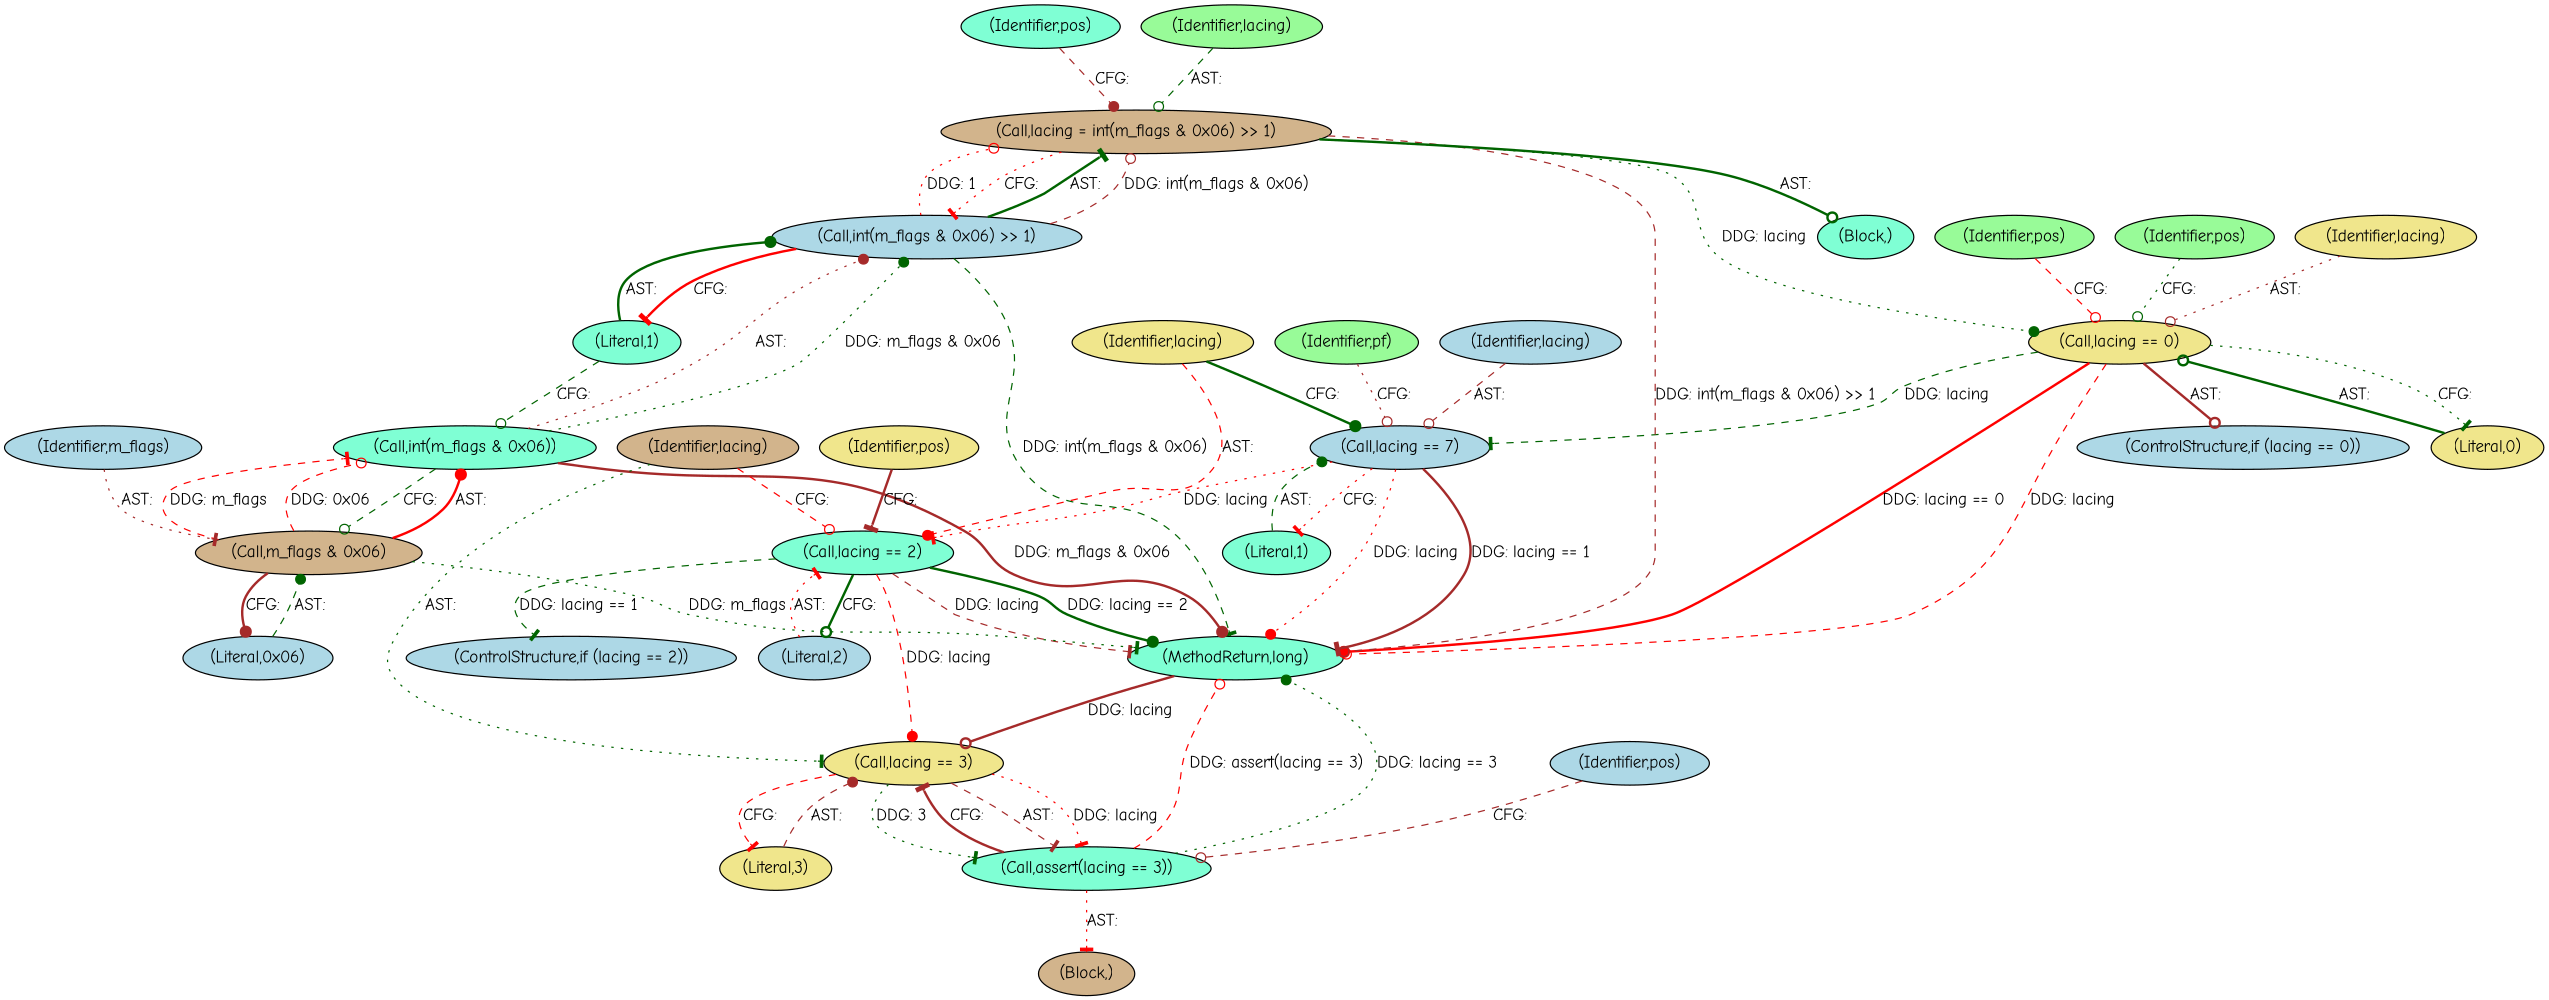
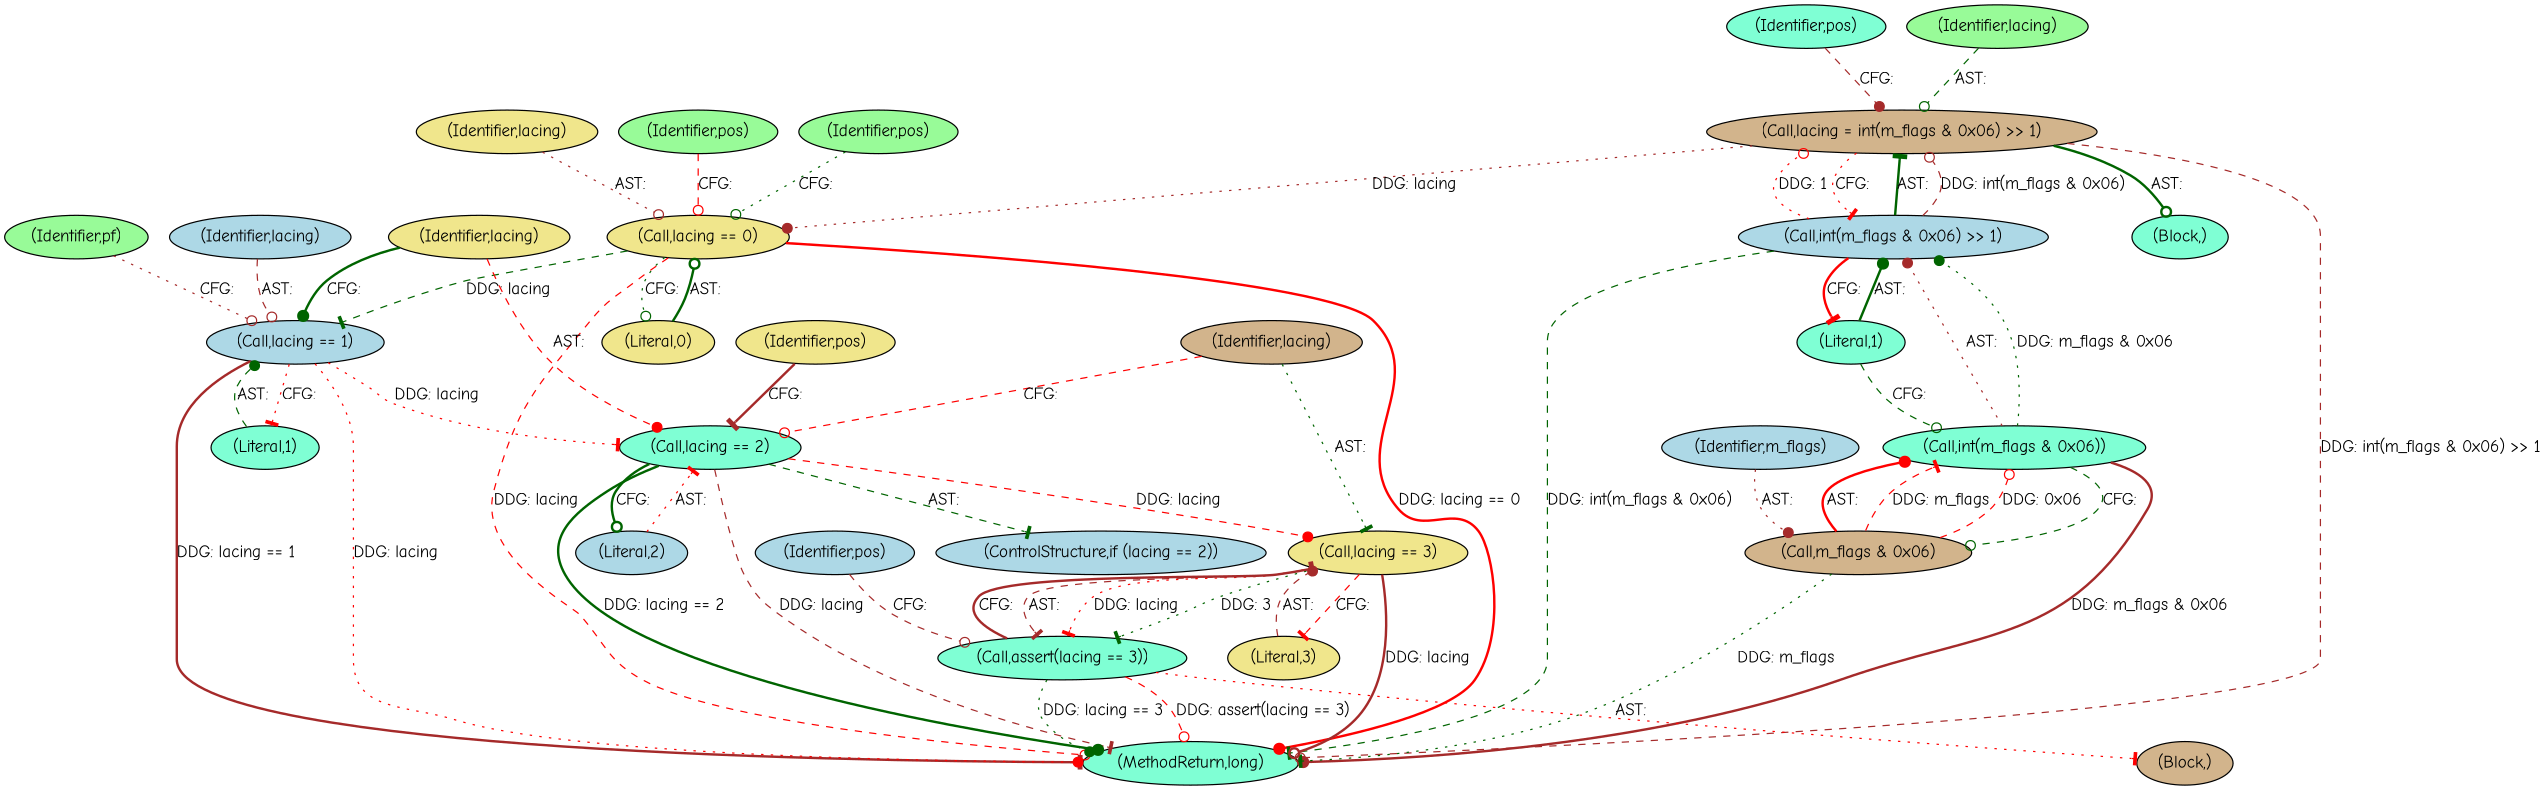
(1692, 199) -> (1272, 187)
(2343, 365) -> (643, 285)
(1400, 448) -> (295, 342)
(2243, 448) -> none
(144, 522) -> (1759, 505)
(579, 605) -> (947, 500)
(258, 658) -> none
(1072, 707) -> (1377, 682)
